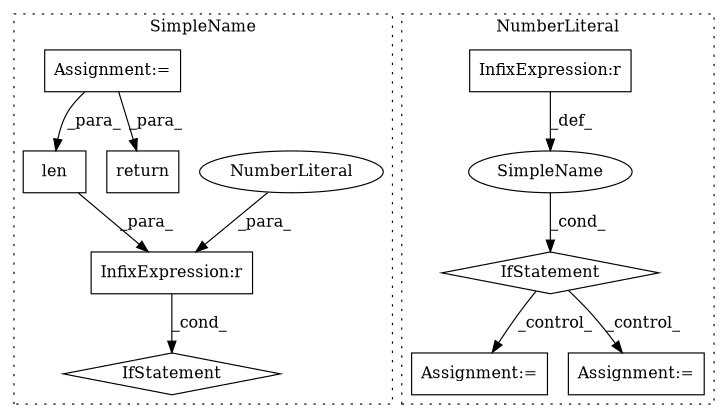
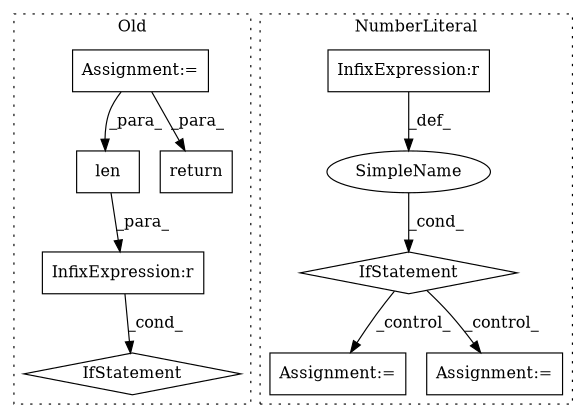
(203, 27) -> (132, 27)
(291, 172) -> none
